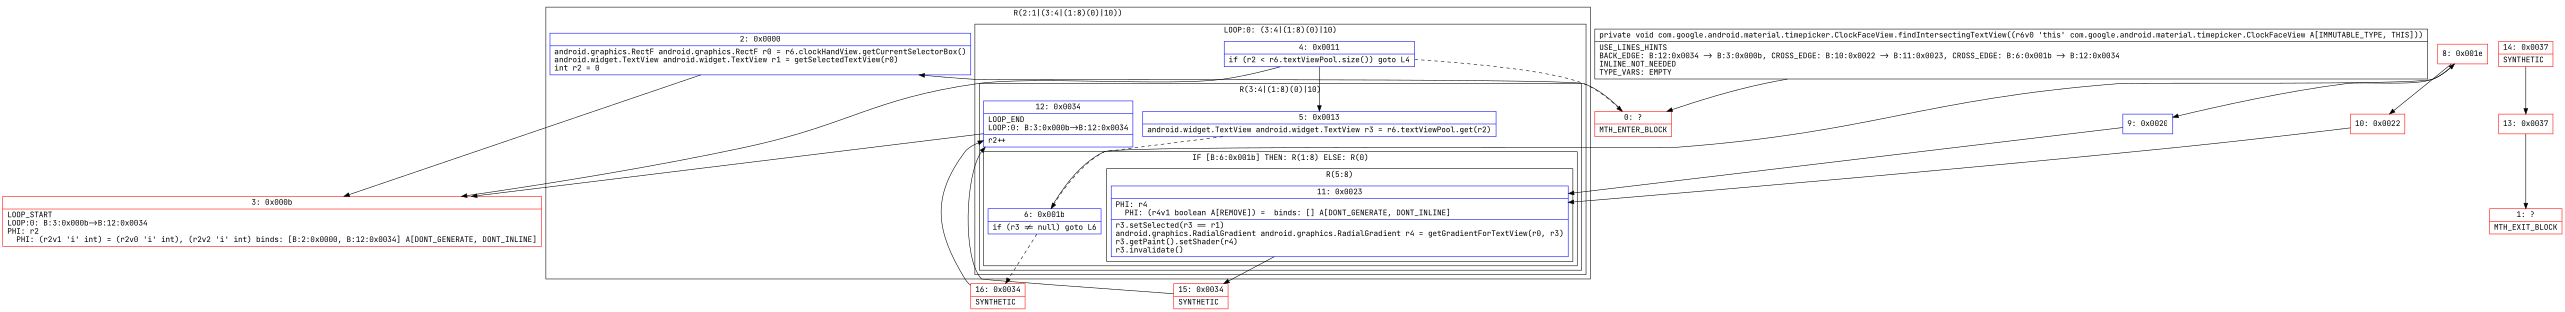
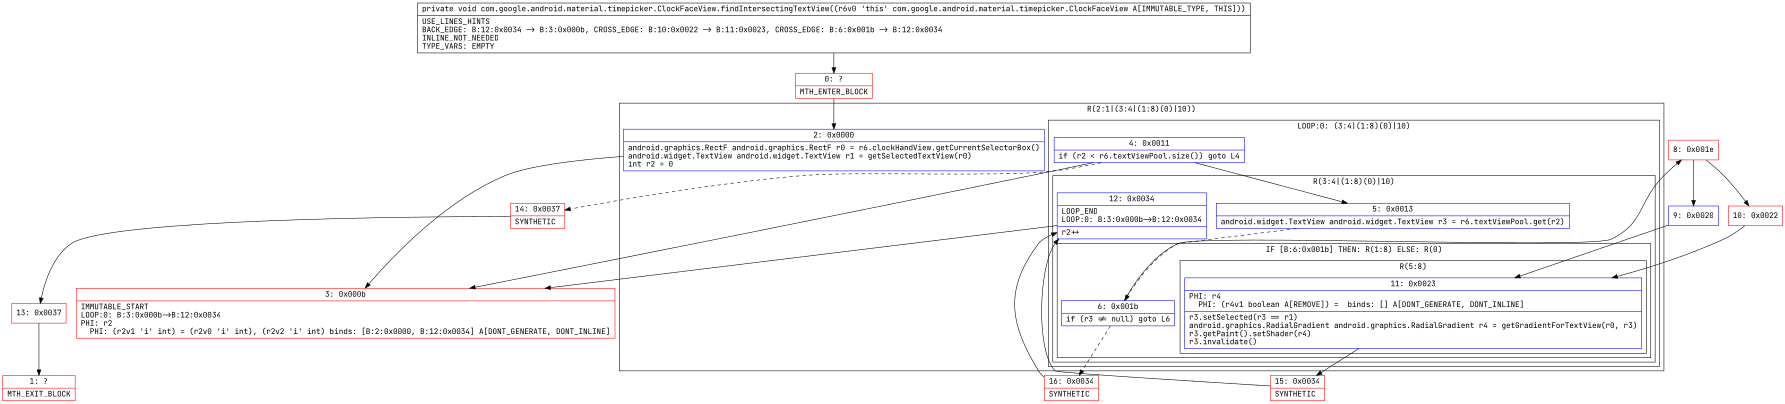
(1521, 70) -> (835, 174)
(30, 215) -> (115, 307)
